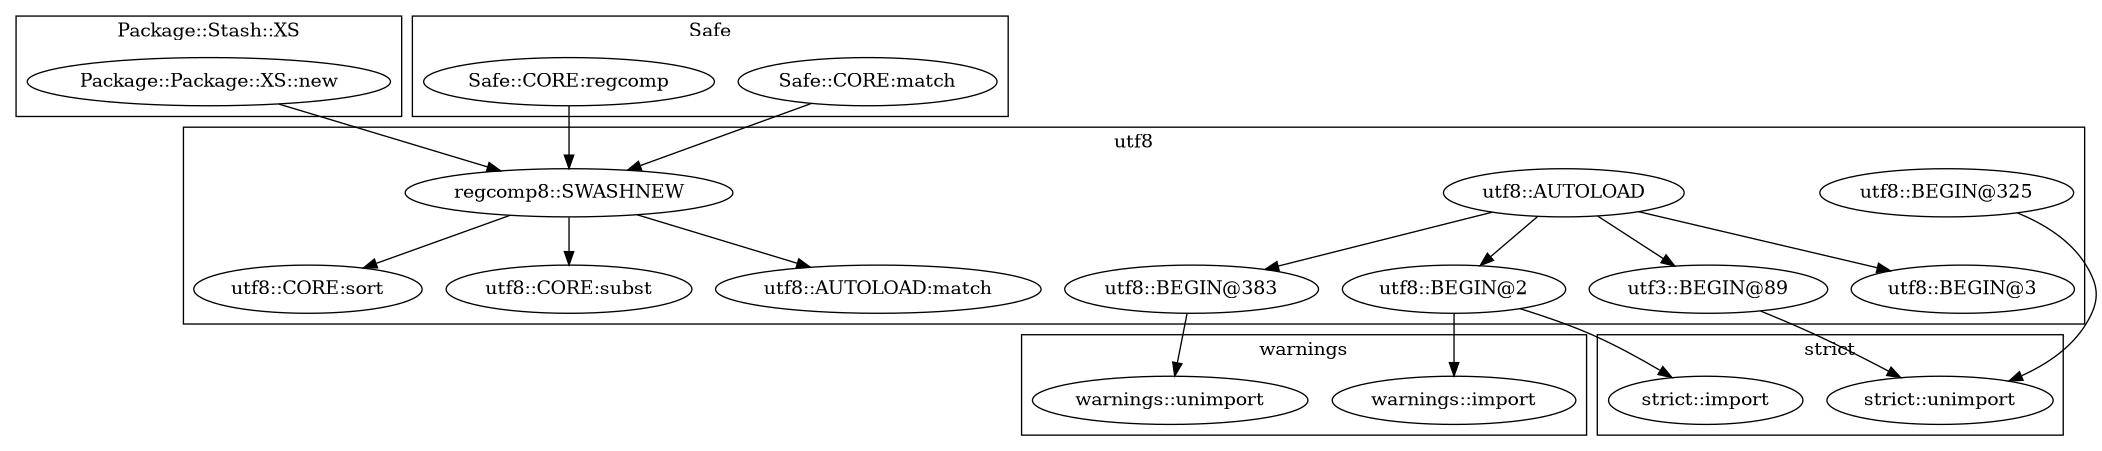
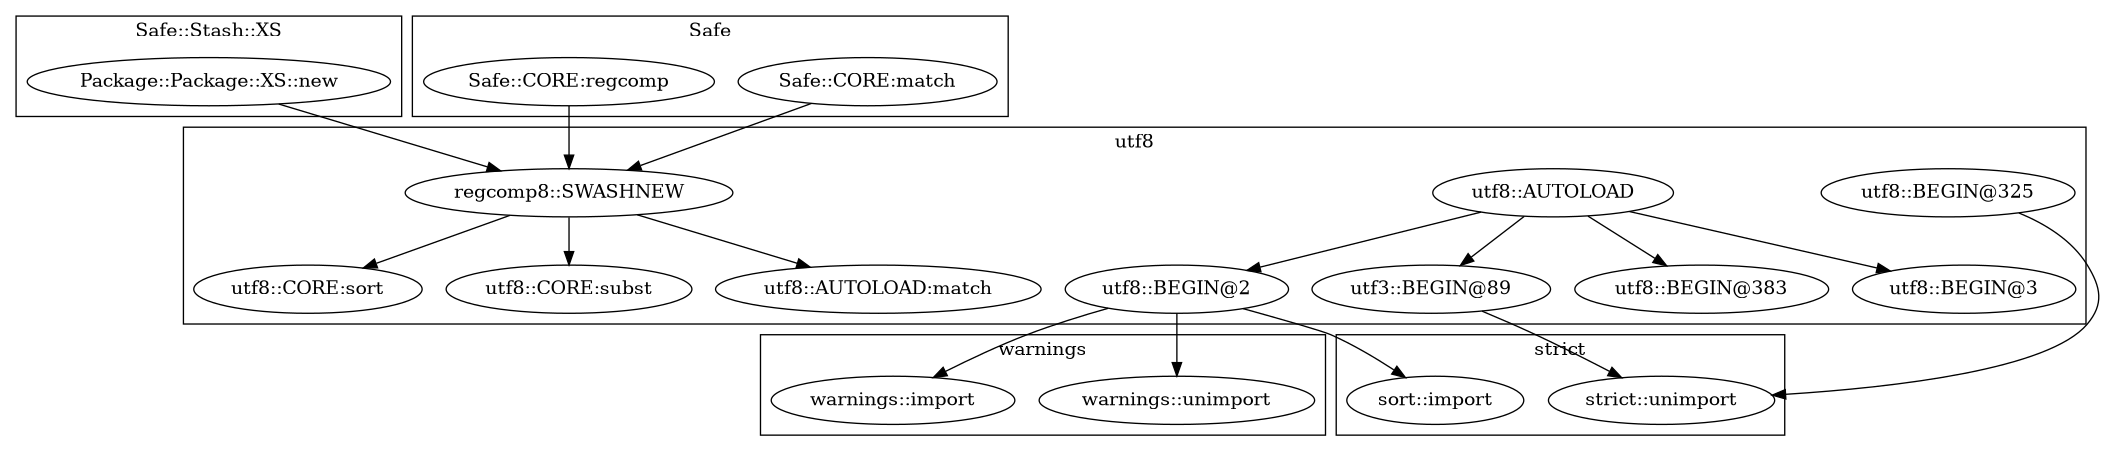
(209, 31) -> (209, 31)
(1181, 343) -> (1177, 343)
(1706, 400) -> (1435, 400)
